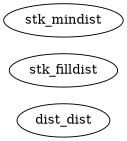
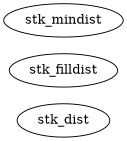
(63, 120) -> (63, 120)
